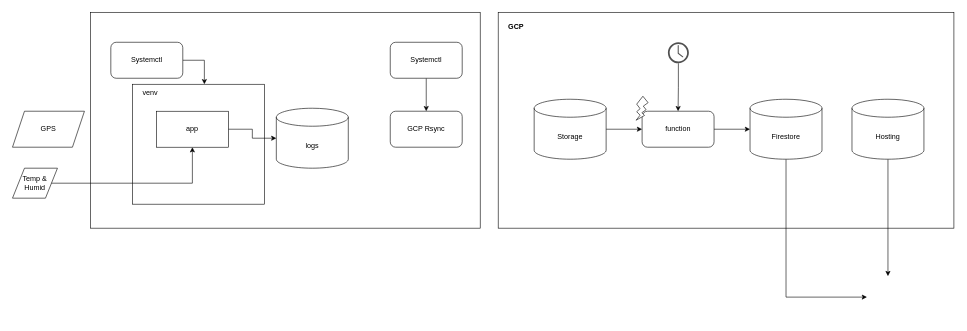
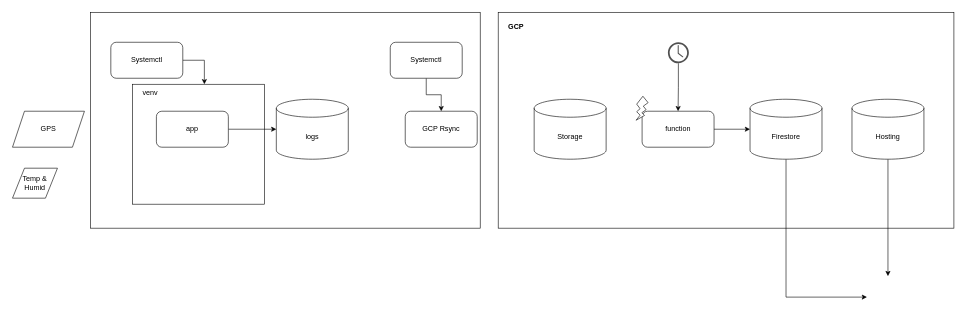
(192, 129) -> (192, 129)
(426, 129) -> (441, 129)
(636, 129) -> none
(312, 138) -> (312, 129)
(192, 168) -> none
